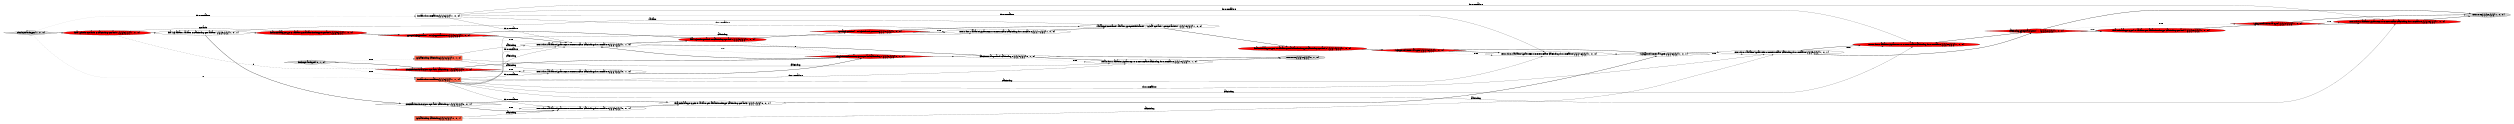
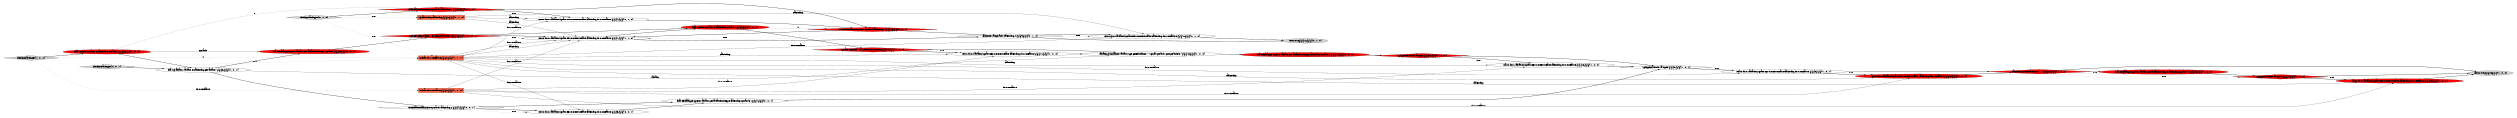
(438, 16) -> (441, 90)
none -> (107, 67)
(438, 118) -> none
